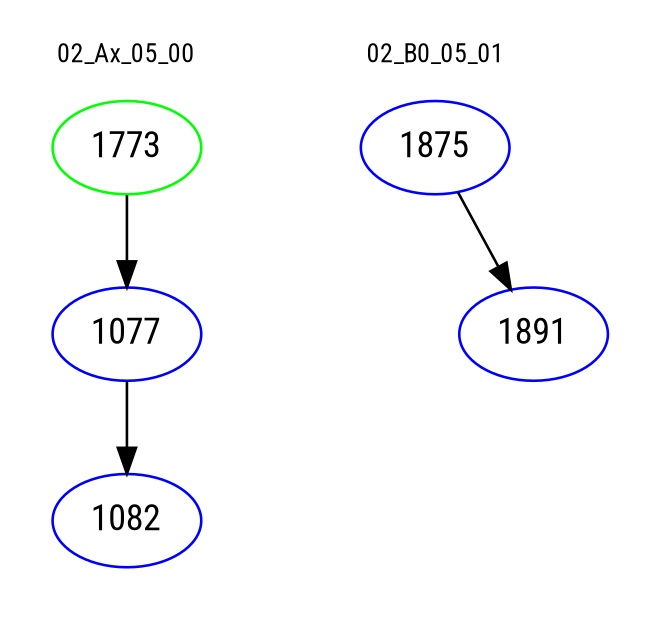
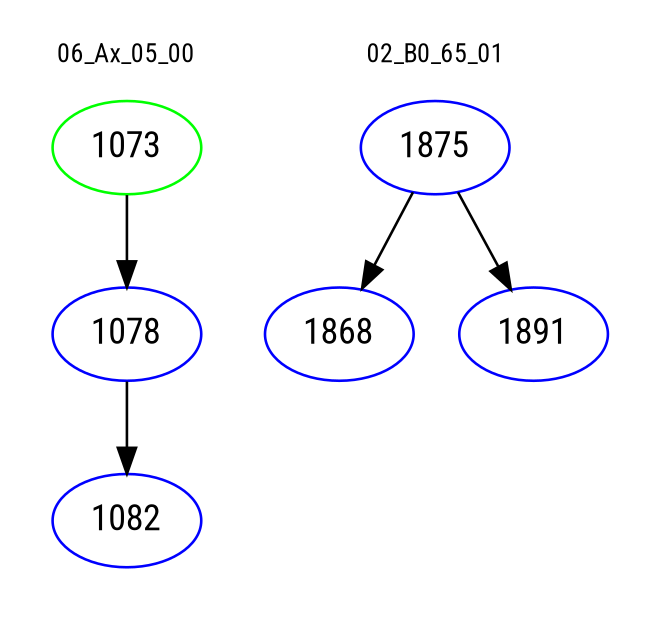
(127, 56) -> (127, 56)
(436, 56) -> (436, 56)
(127, 148) -> (127, 148)
(127, 334) -> (127, 334)
none -> (339, 334)
